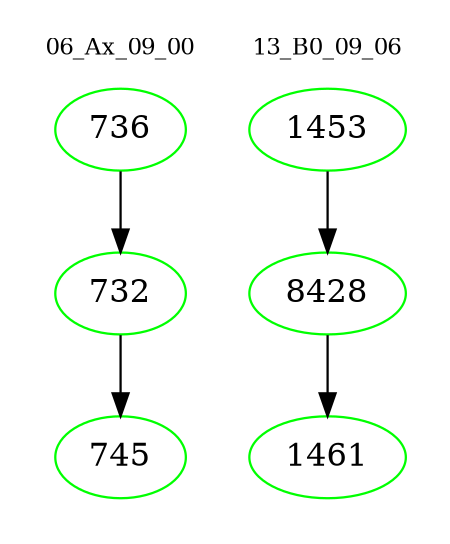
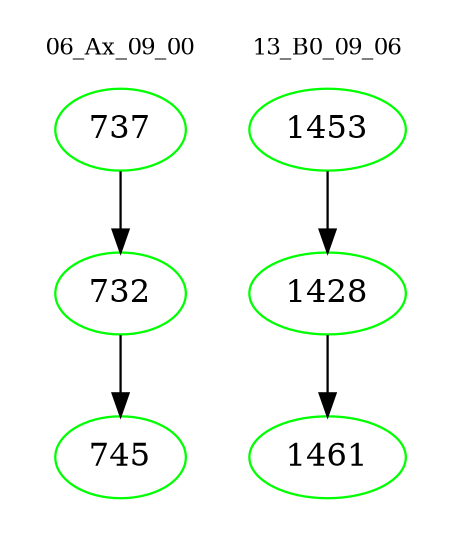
(121, 130) -> (121, 130)
(328, 293) -> (328, 293)
